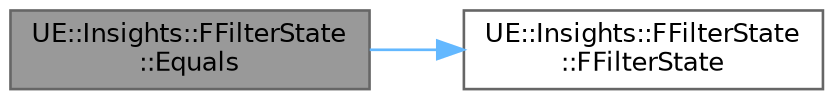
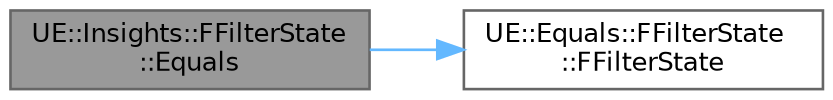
(643, 50) -> (643, 50)
